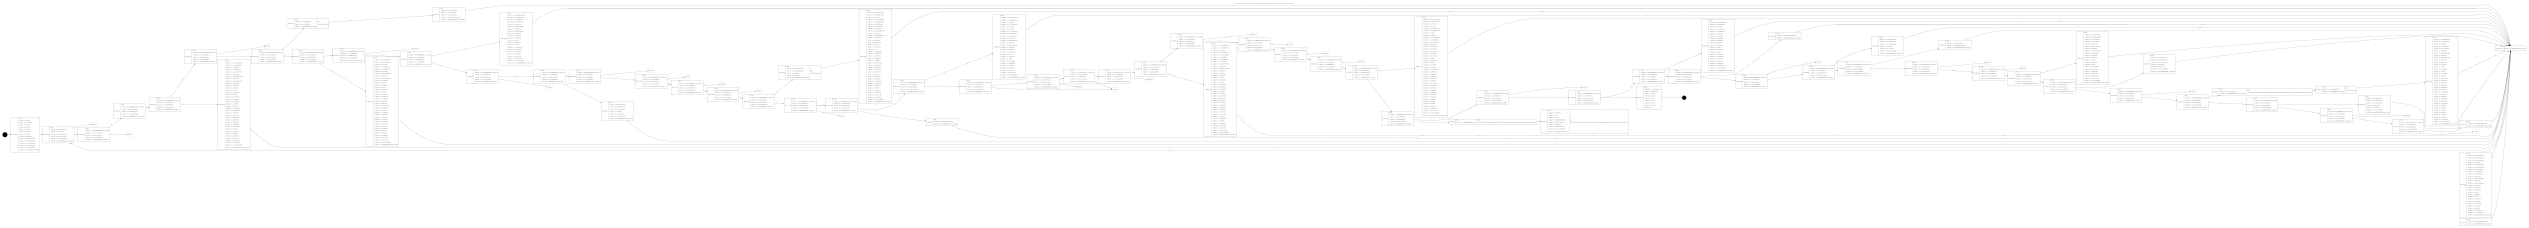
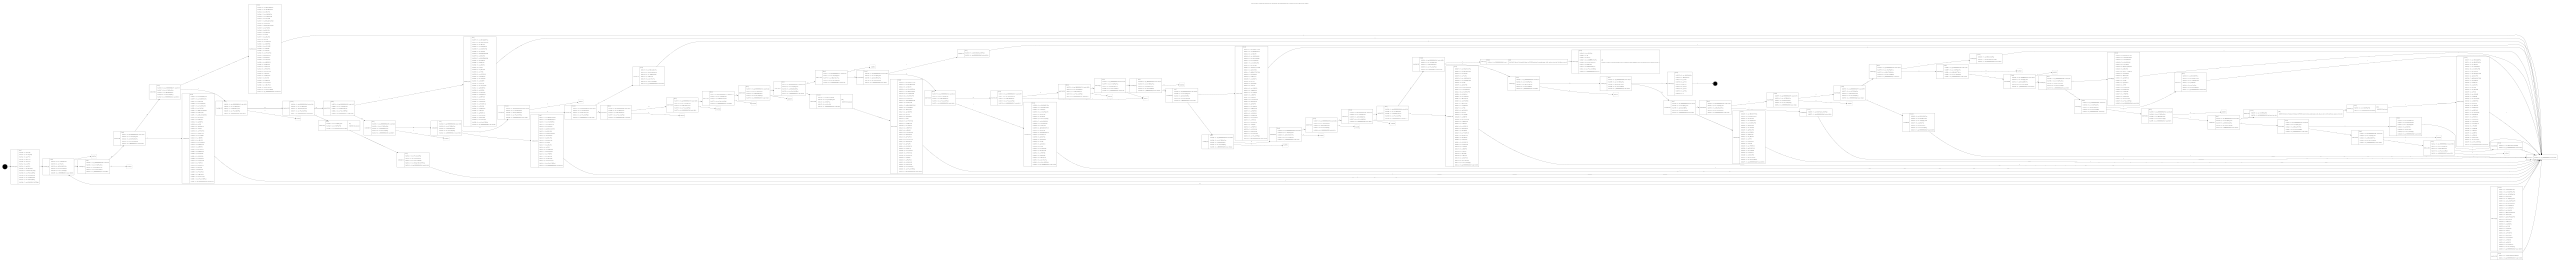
none -> (198, 138)
